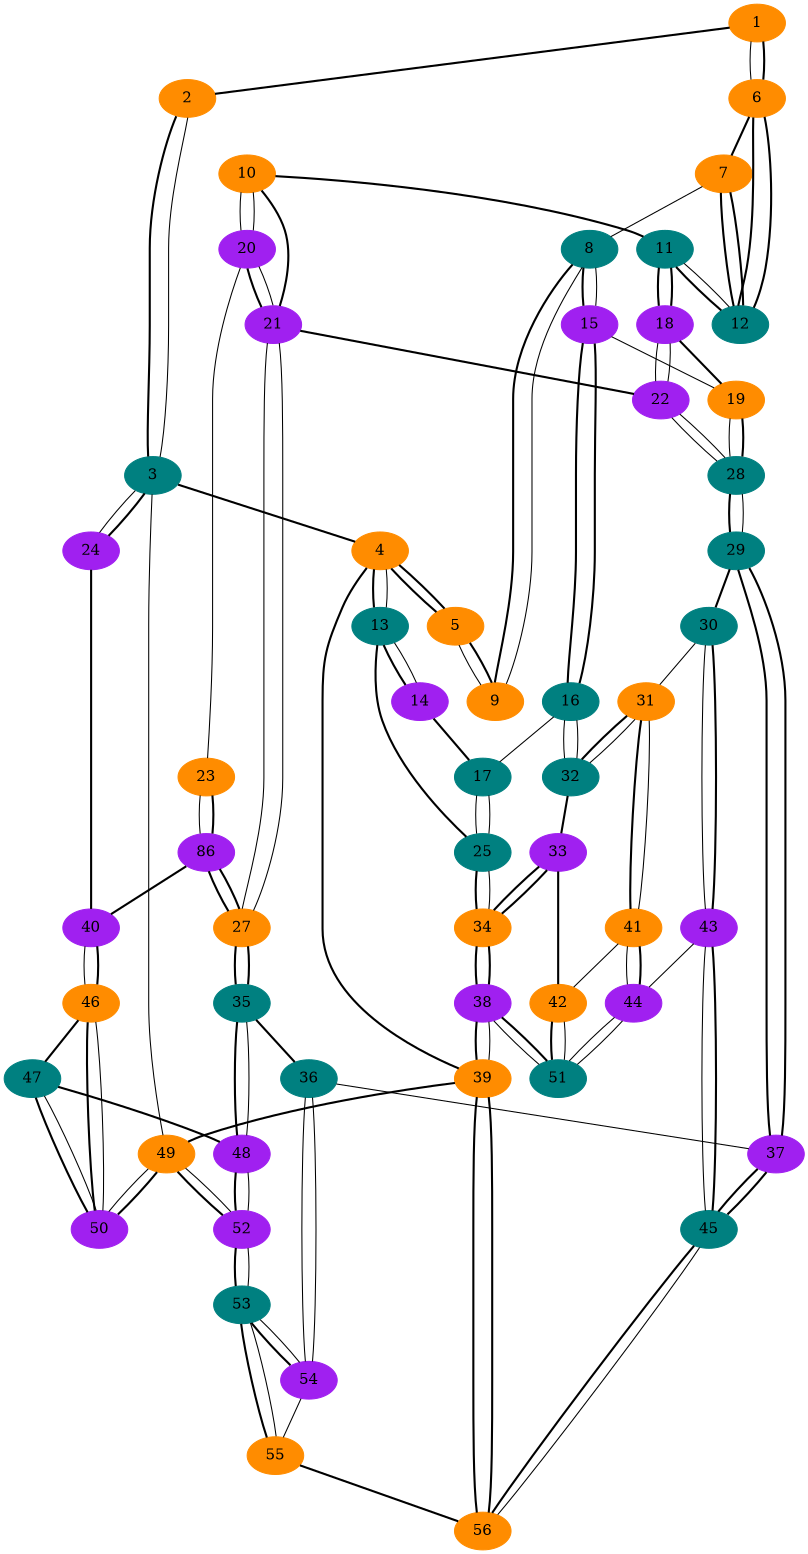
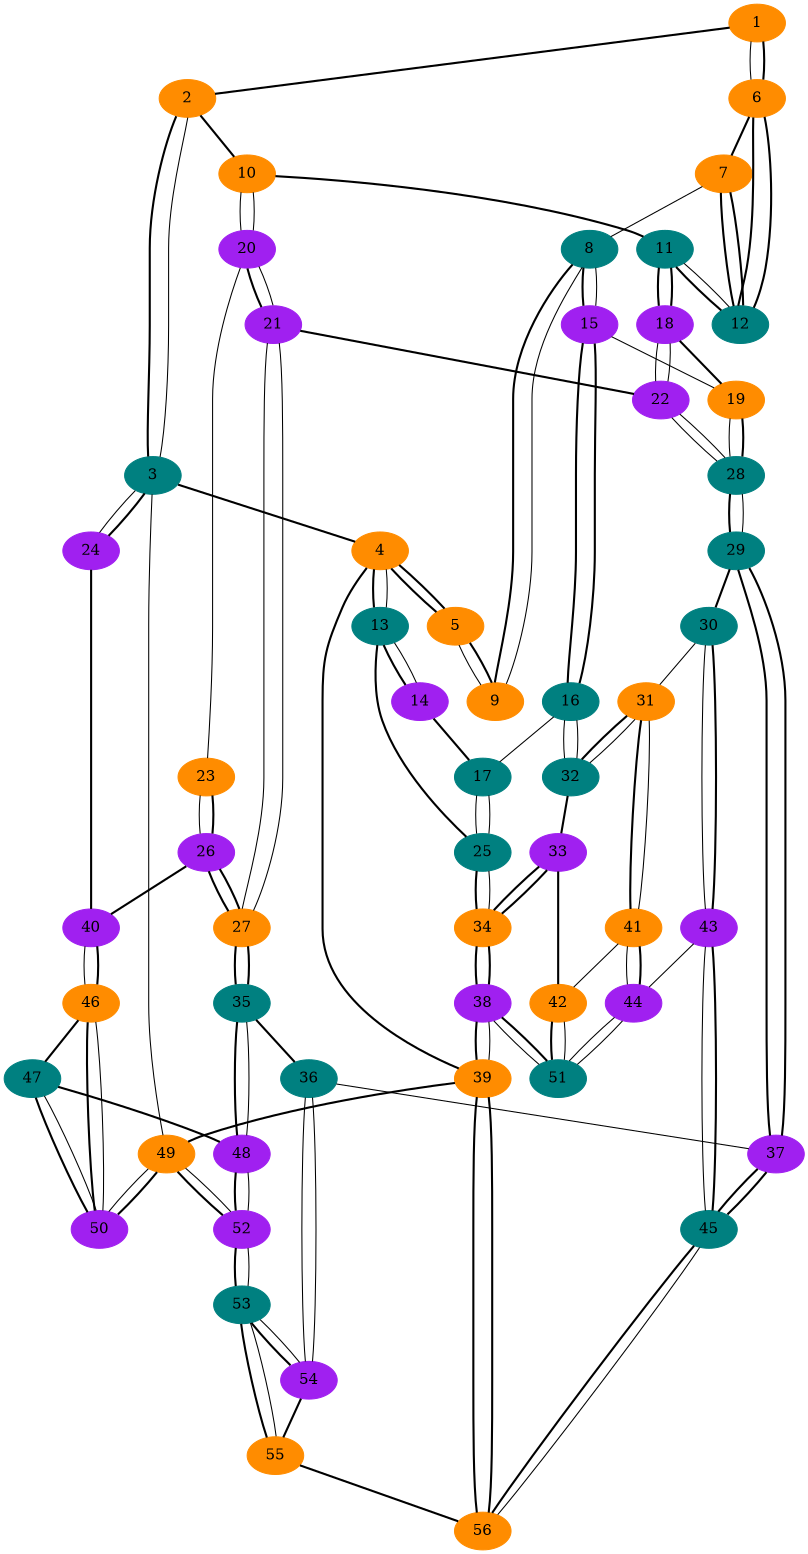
(288, 245) -> (217, 136)
(206, 852) -> (206, 852)
(292, 1418) -> (292, 1418)
